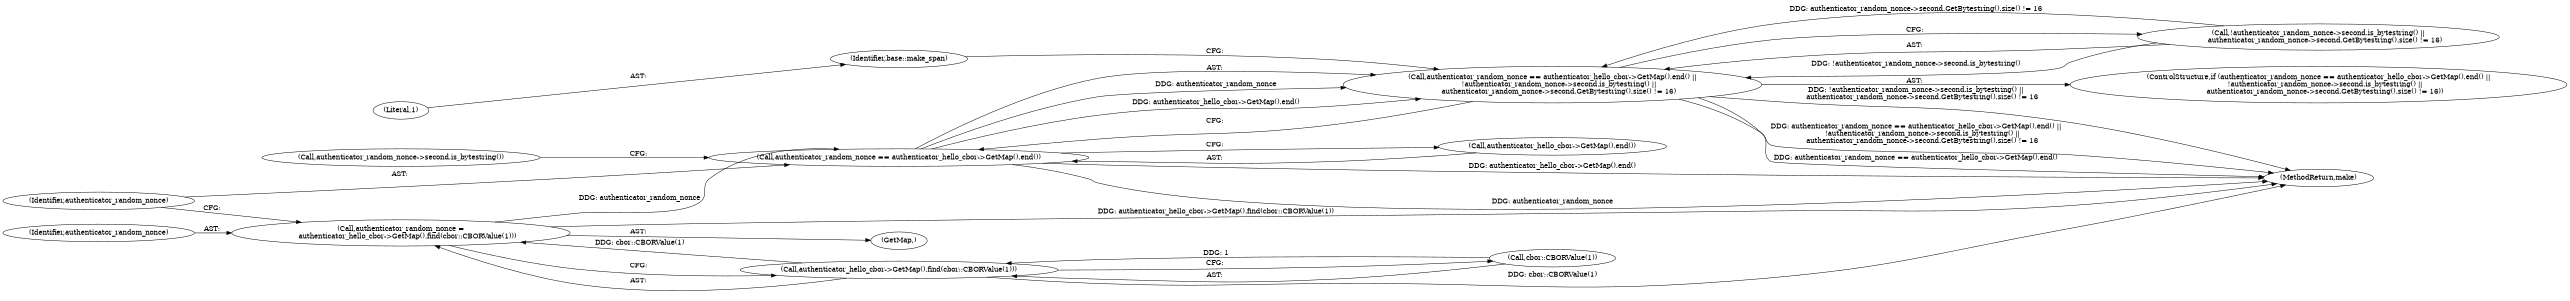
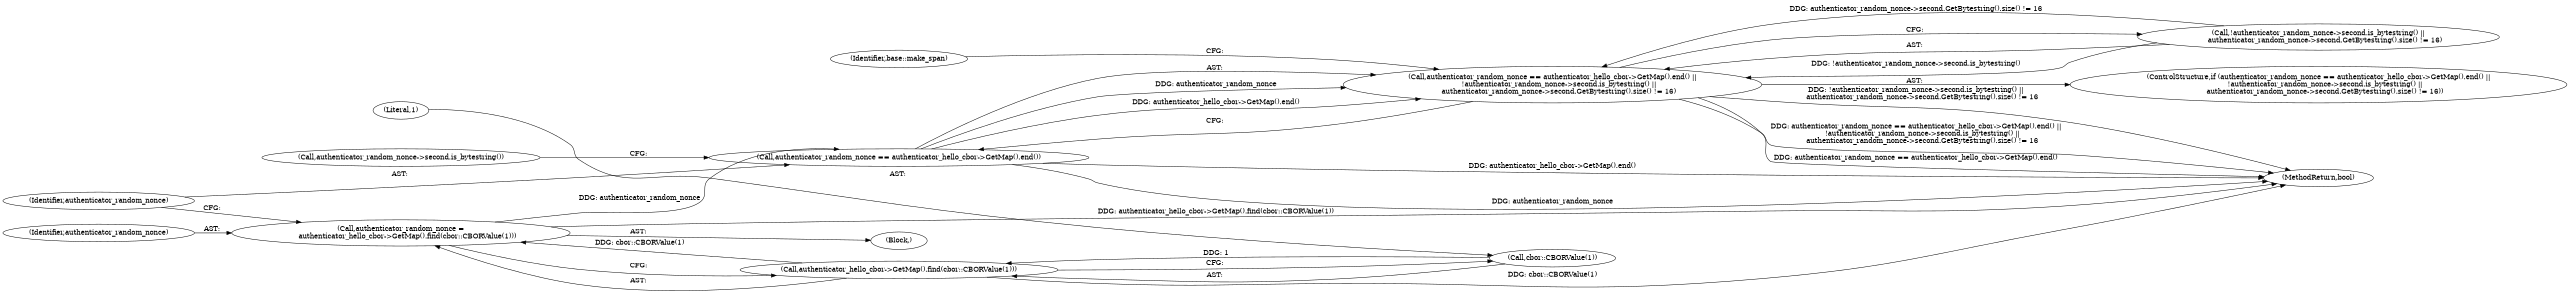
(634, 86) -> (948, 211)
(1552, 146) -> none
(2319, 178) -> (2319, 178)
(899, 241) -> (899, 241)
